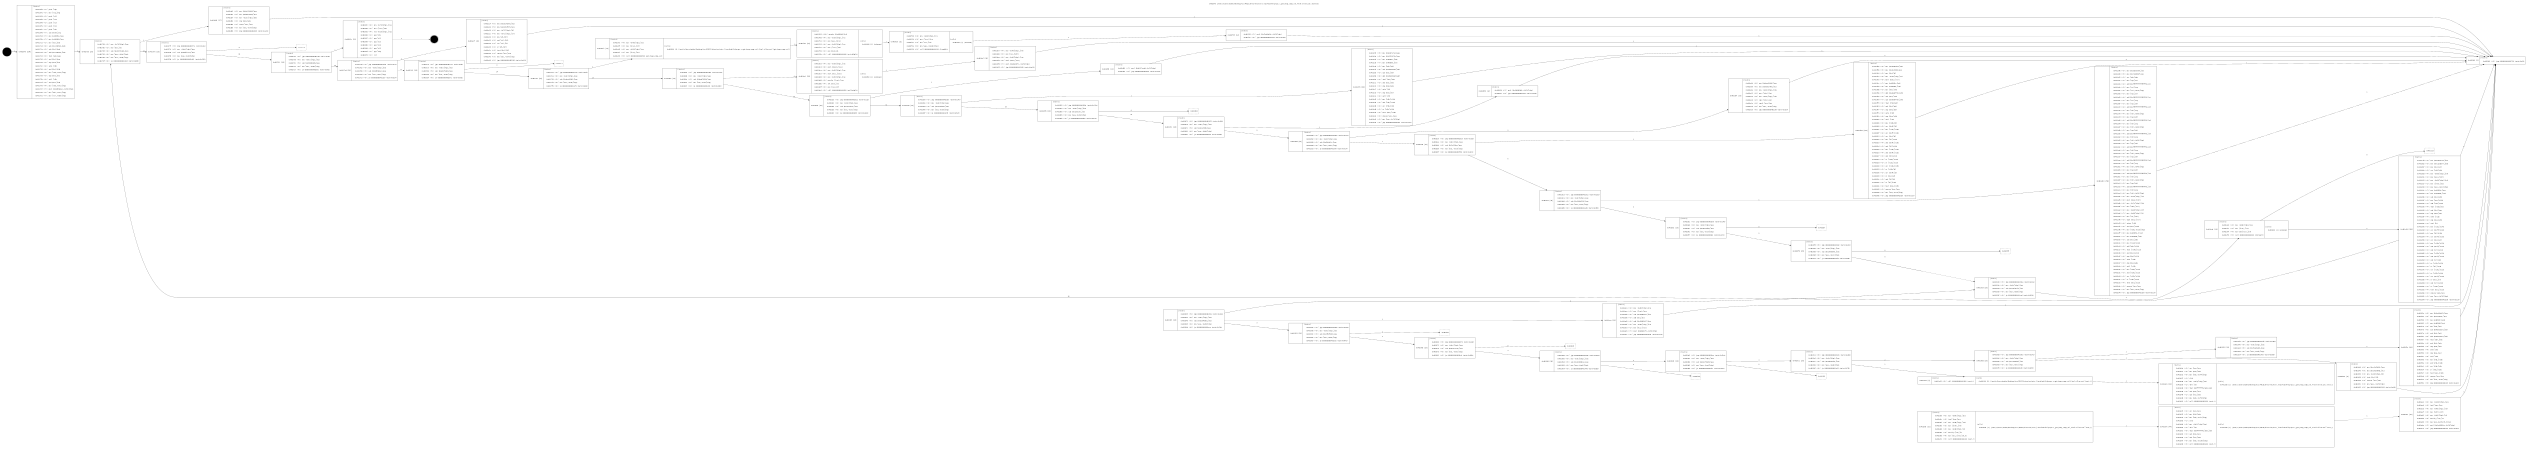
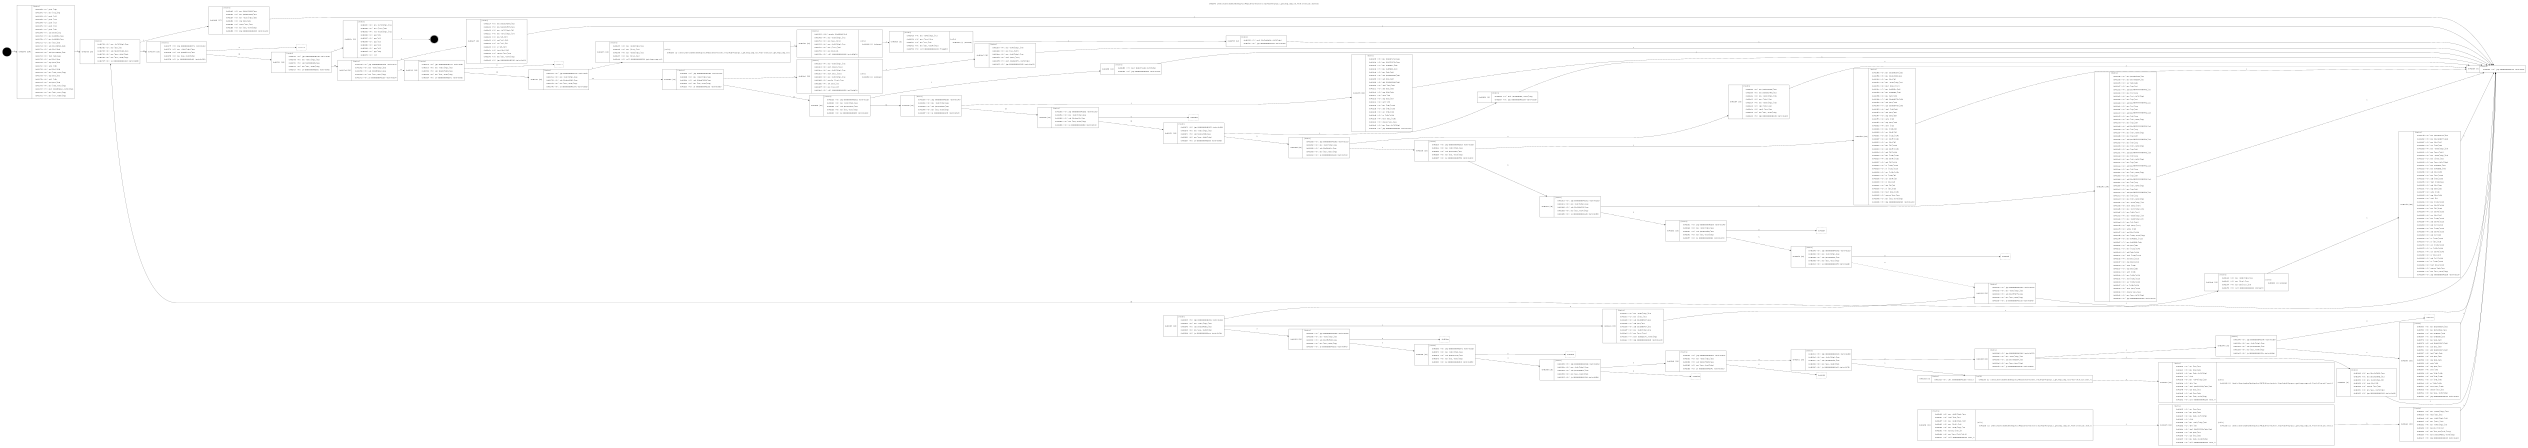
(2339, 178) -> (2350, 329)
(1166, 297) -> (1299, 303)
